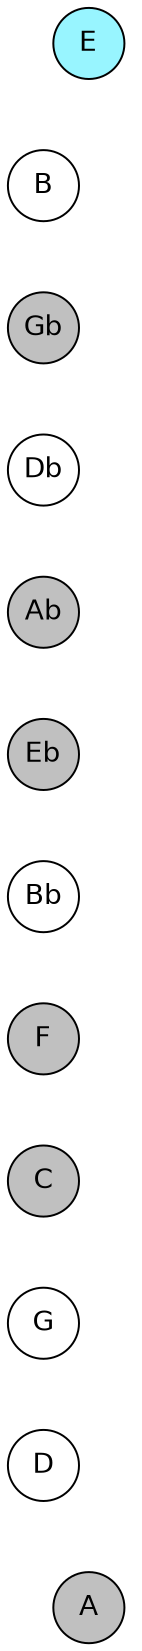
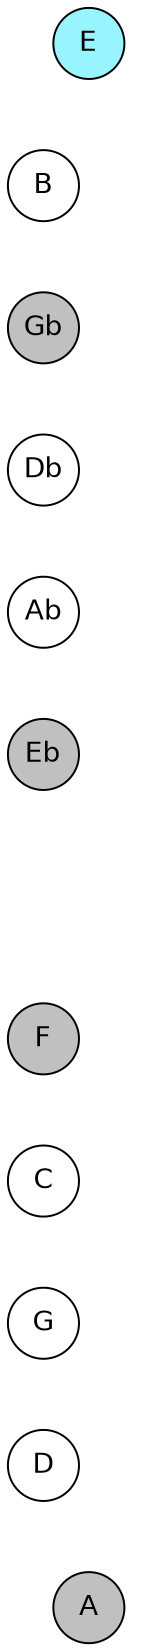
(43, 612) -> (43, 612)
(43, 897) -> none
(43, 1181) -> (43, 1181)
